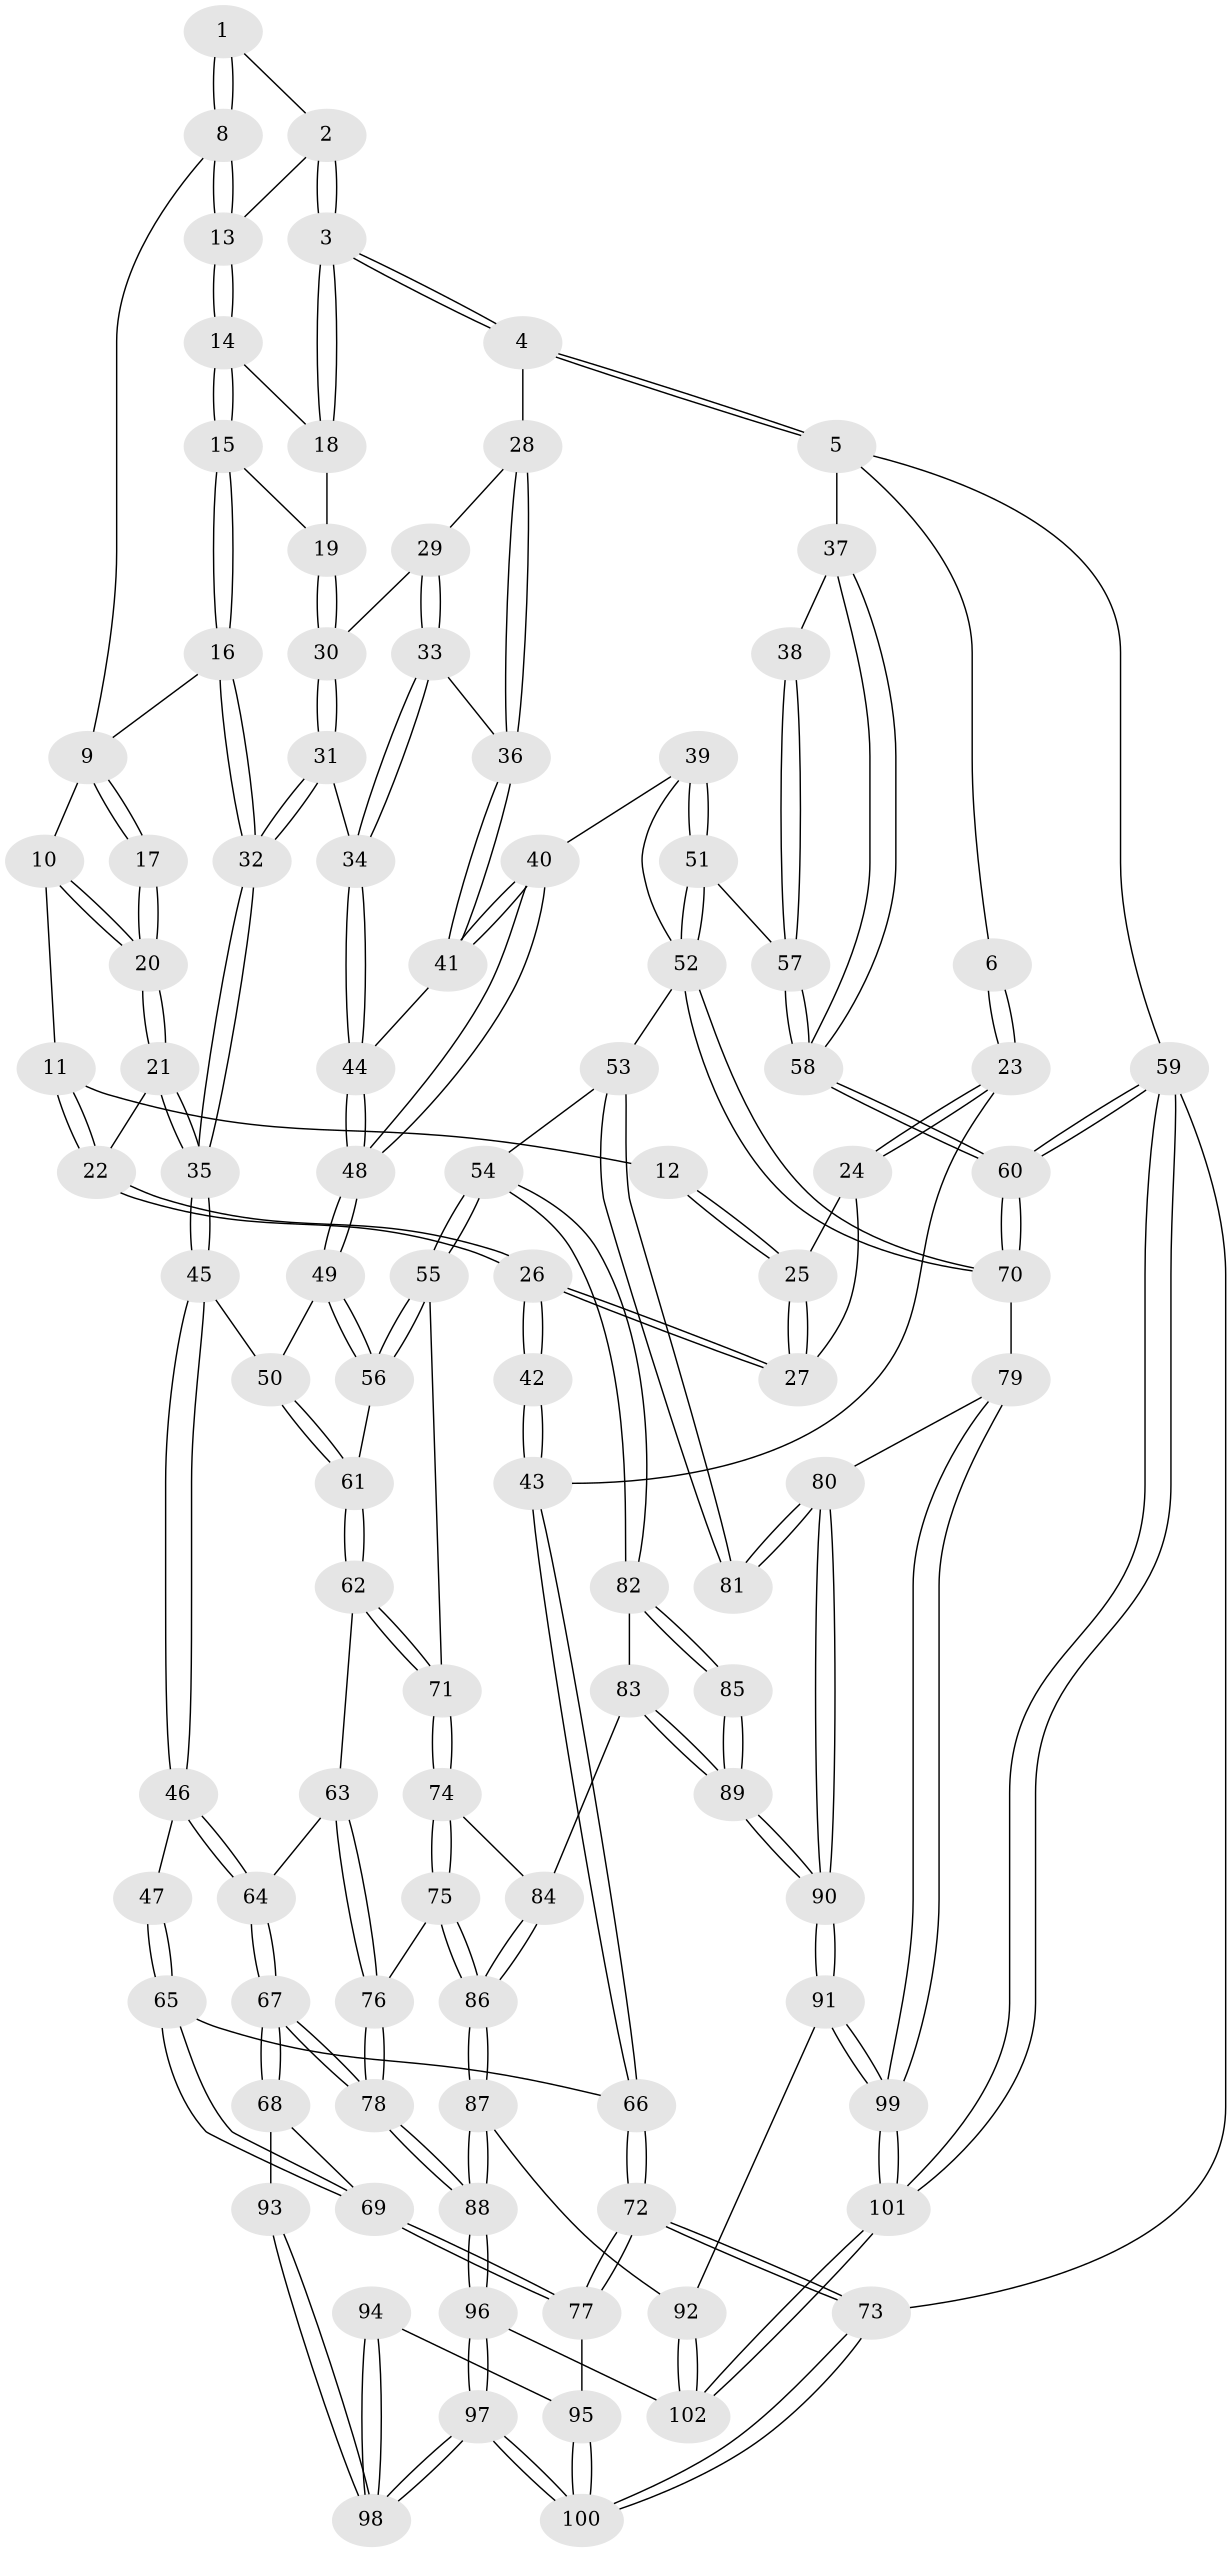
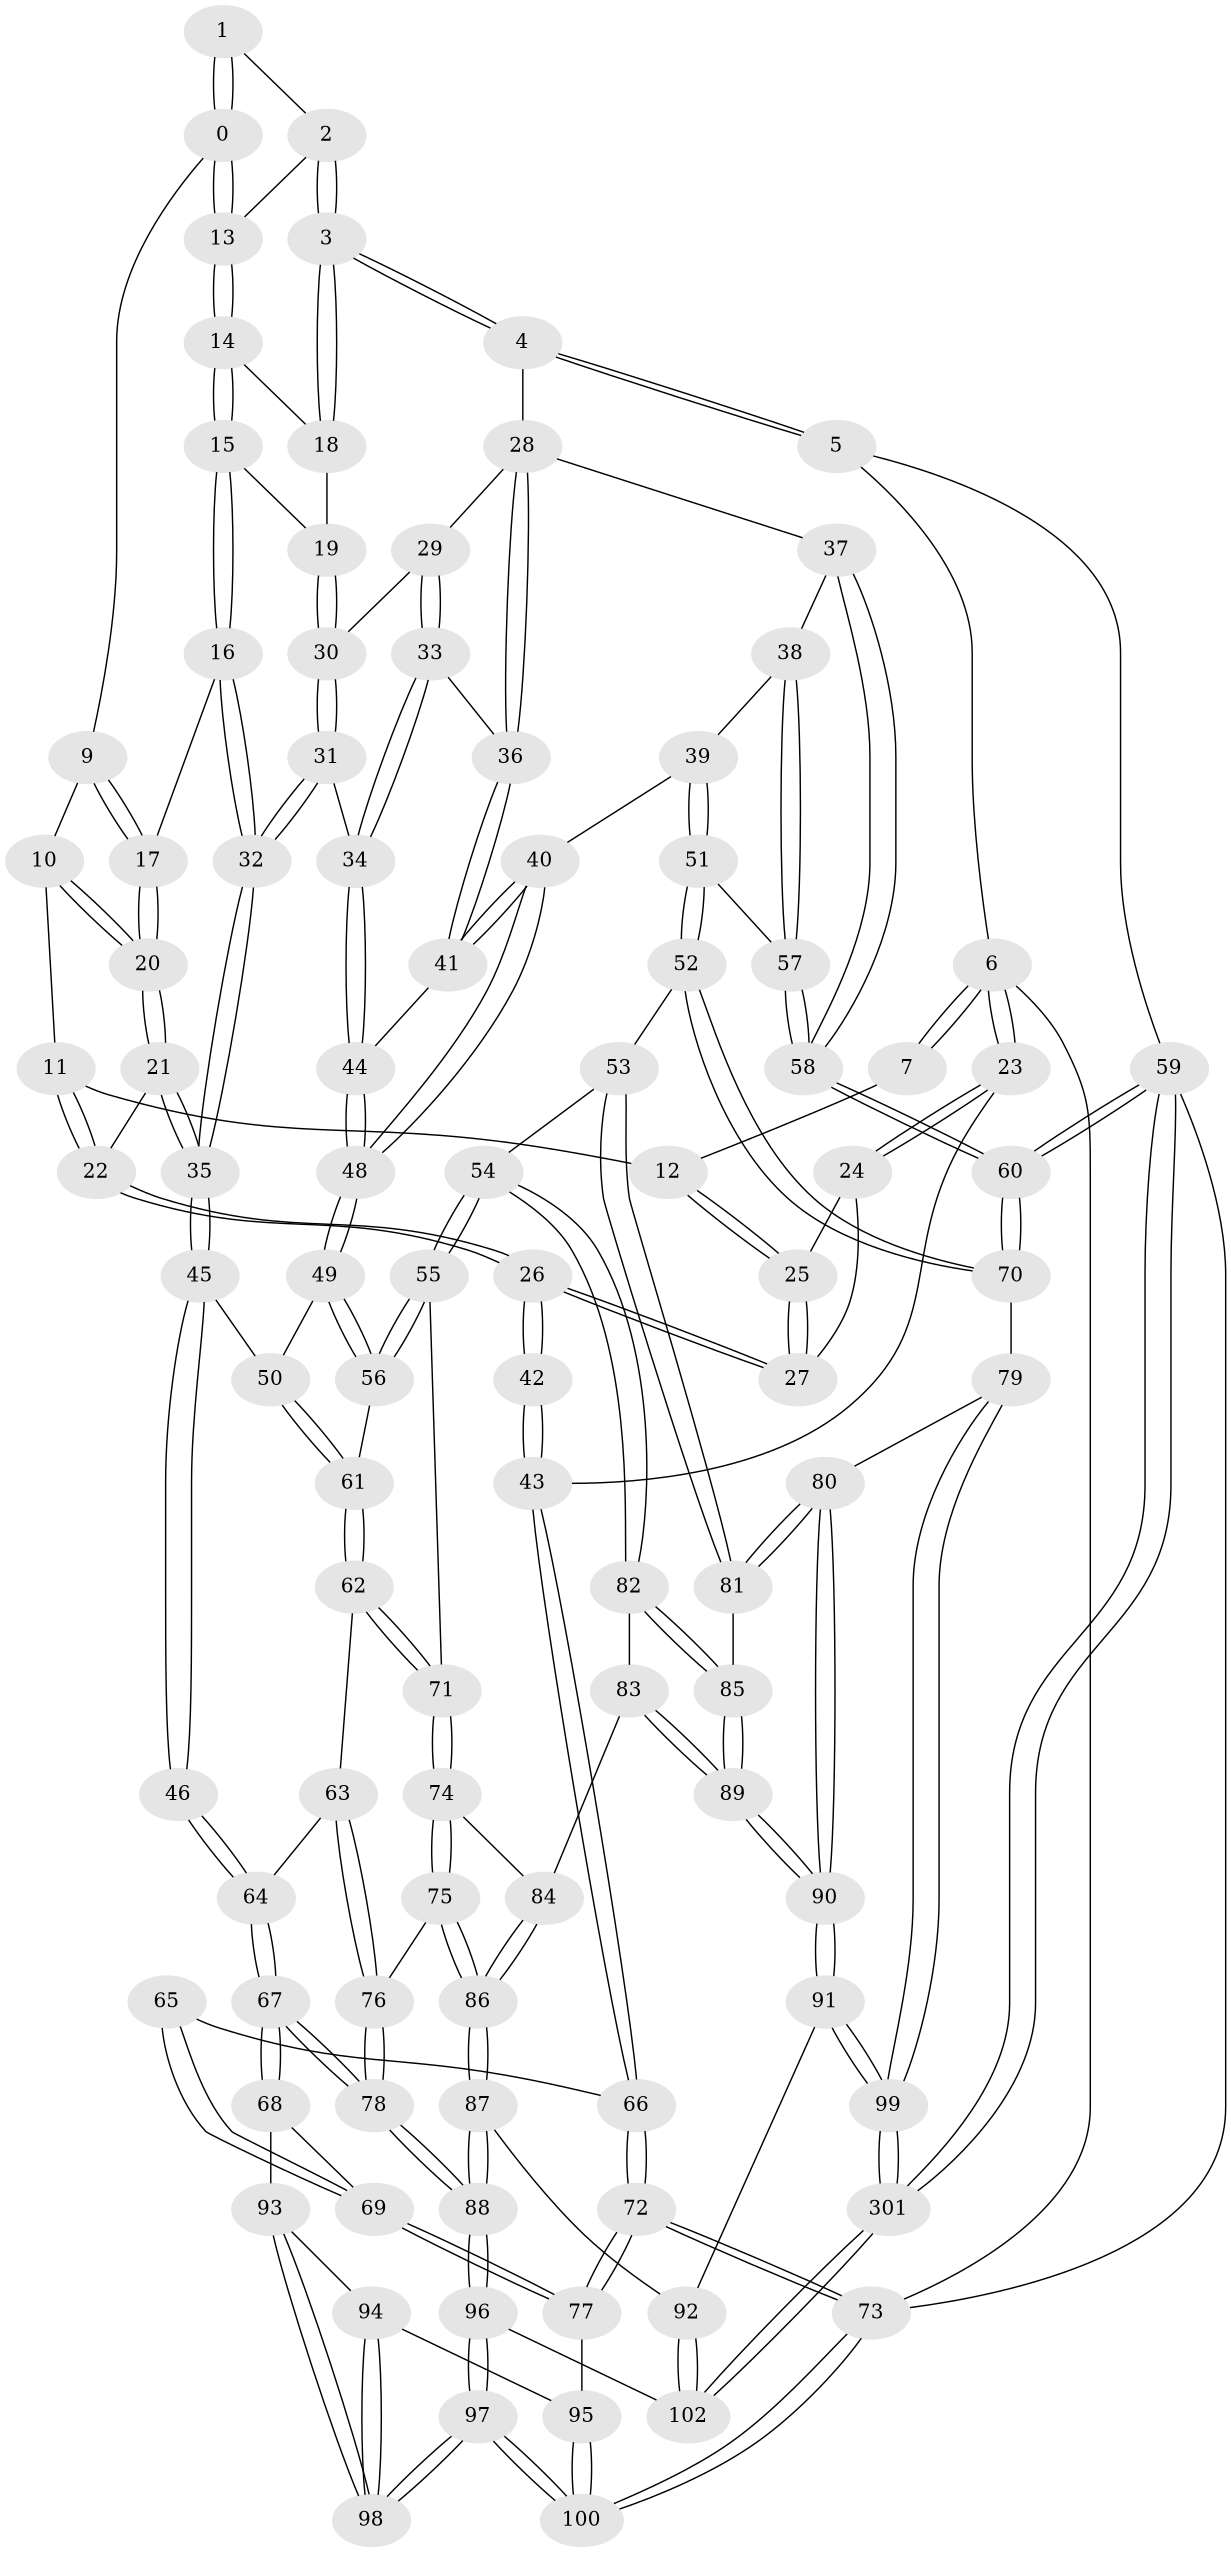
(223, 135) -> (223, 135)
(837, 498) -> (680, 498)
(155, 706) -> (186, 757)
(642, 859) -> (745, 706)
none -> (907, 1069)
none -> (733, 1639)
none -> (1090, 1676)
(153, 1898) -> none
(889, 2209) -> (889, 2209)
none -> (321, 2261)
